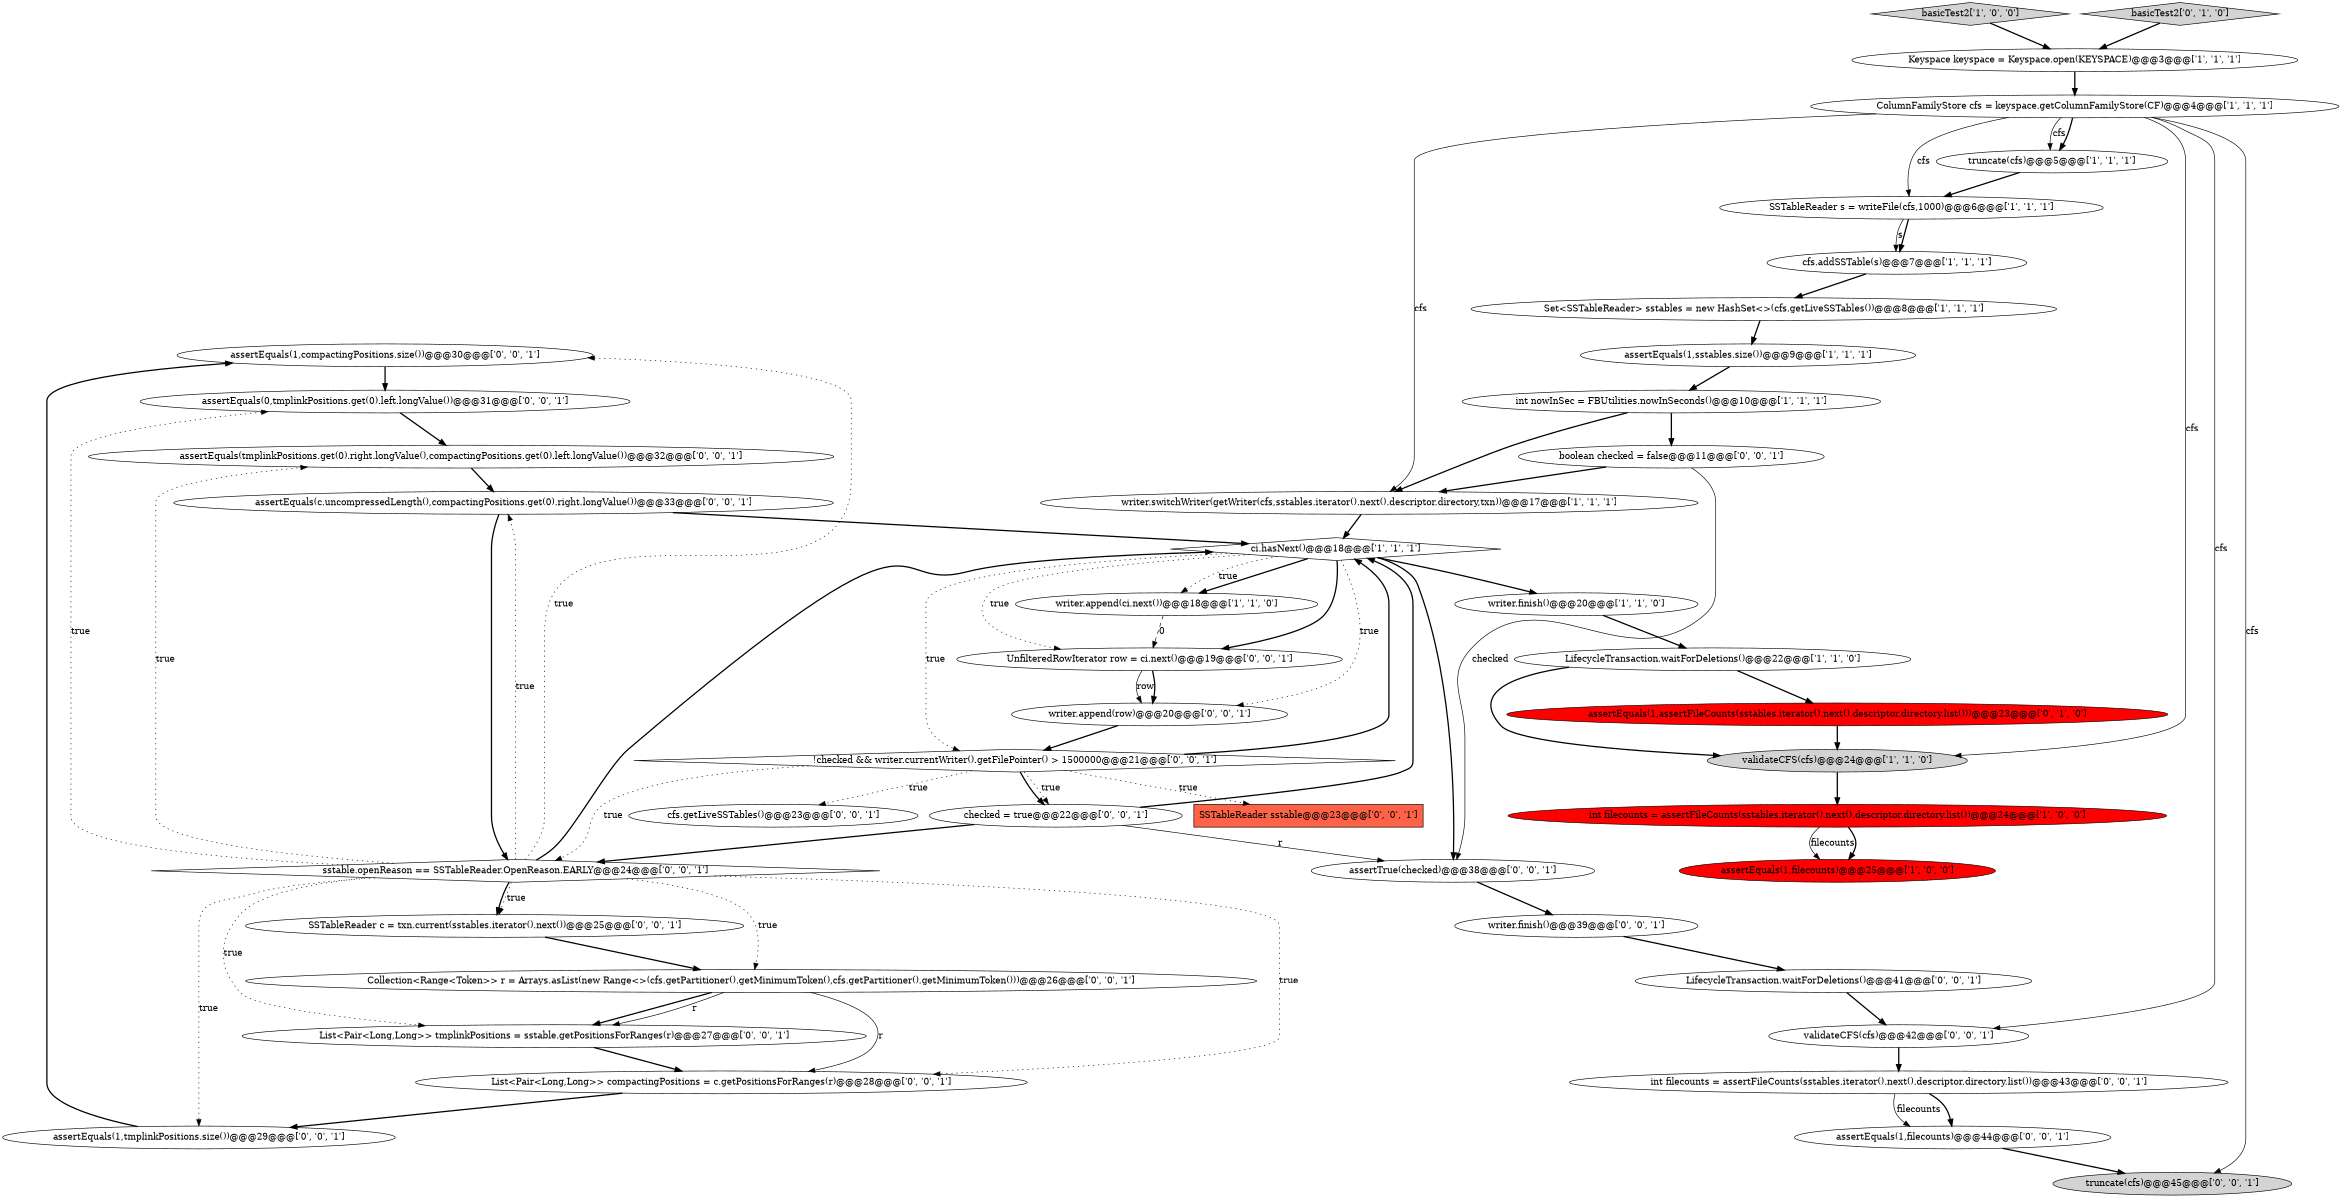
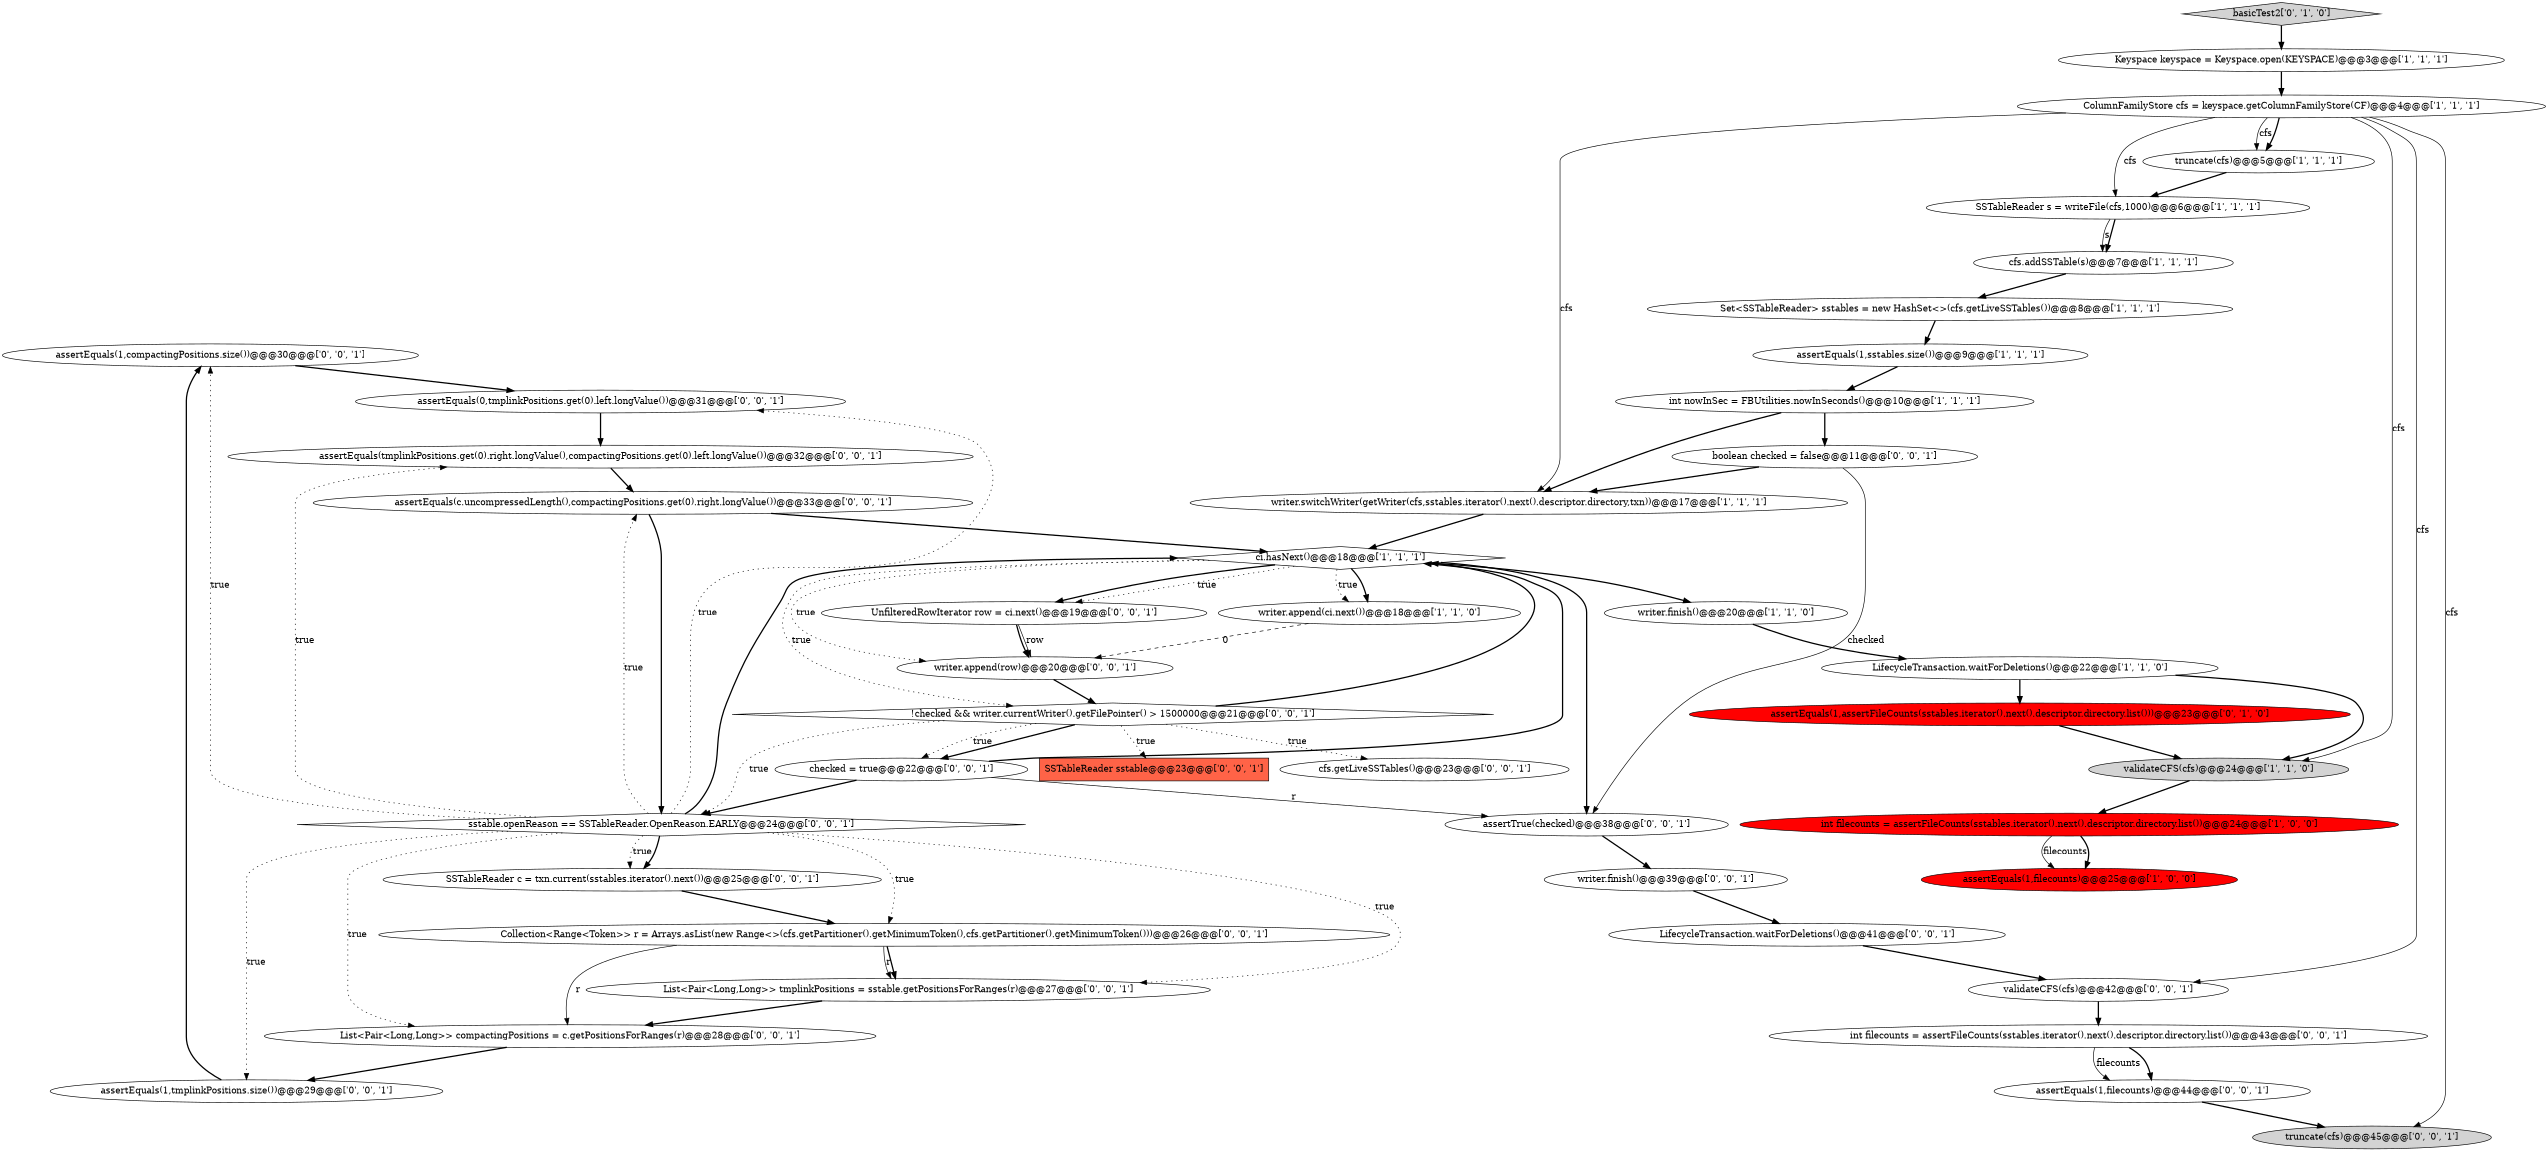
(1970, 14) -> none
(1159, 629) -> (1205, 640)
